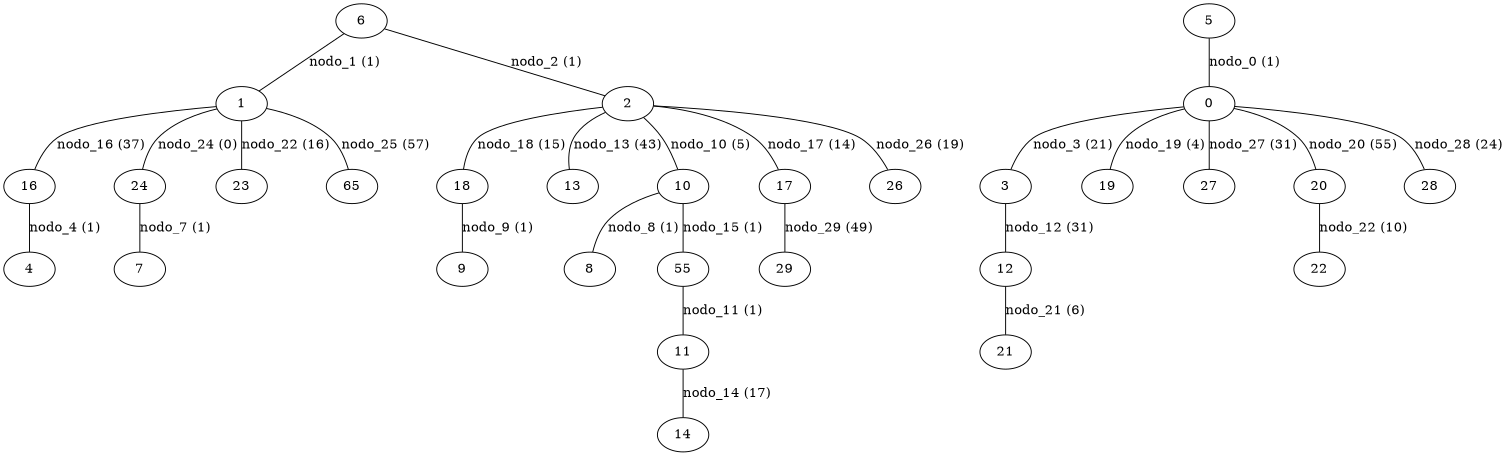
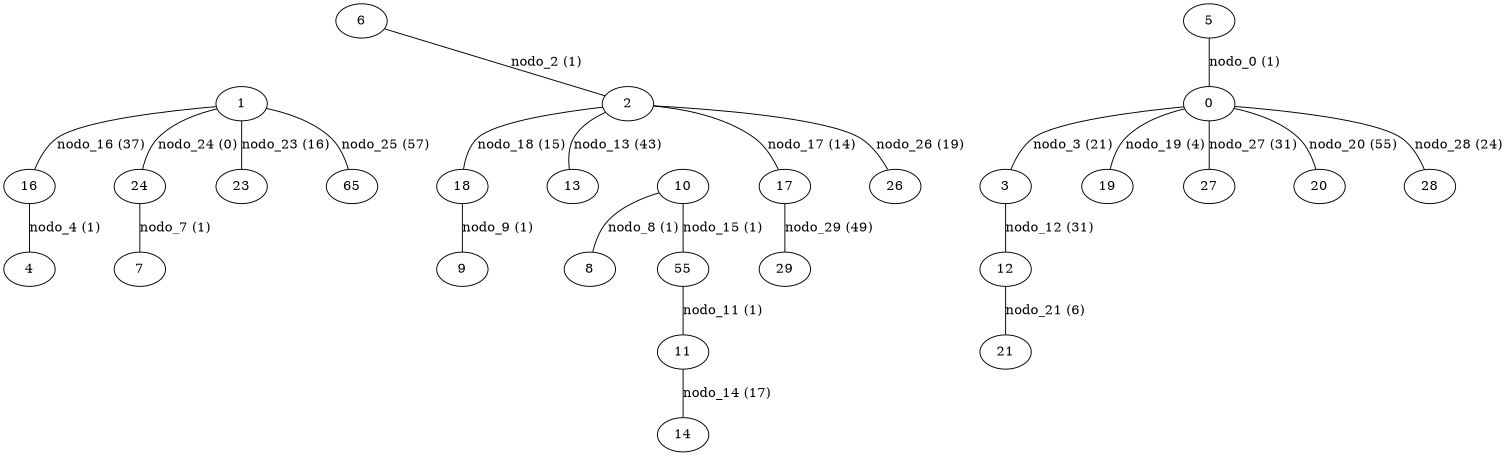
(302, 62) -> none
(664, 141) -> none
(286, 145) -> (286, 145)
(1320, 269) -> none
